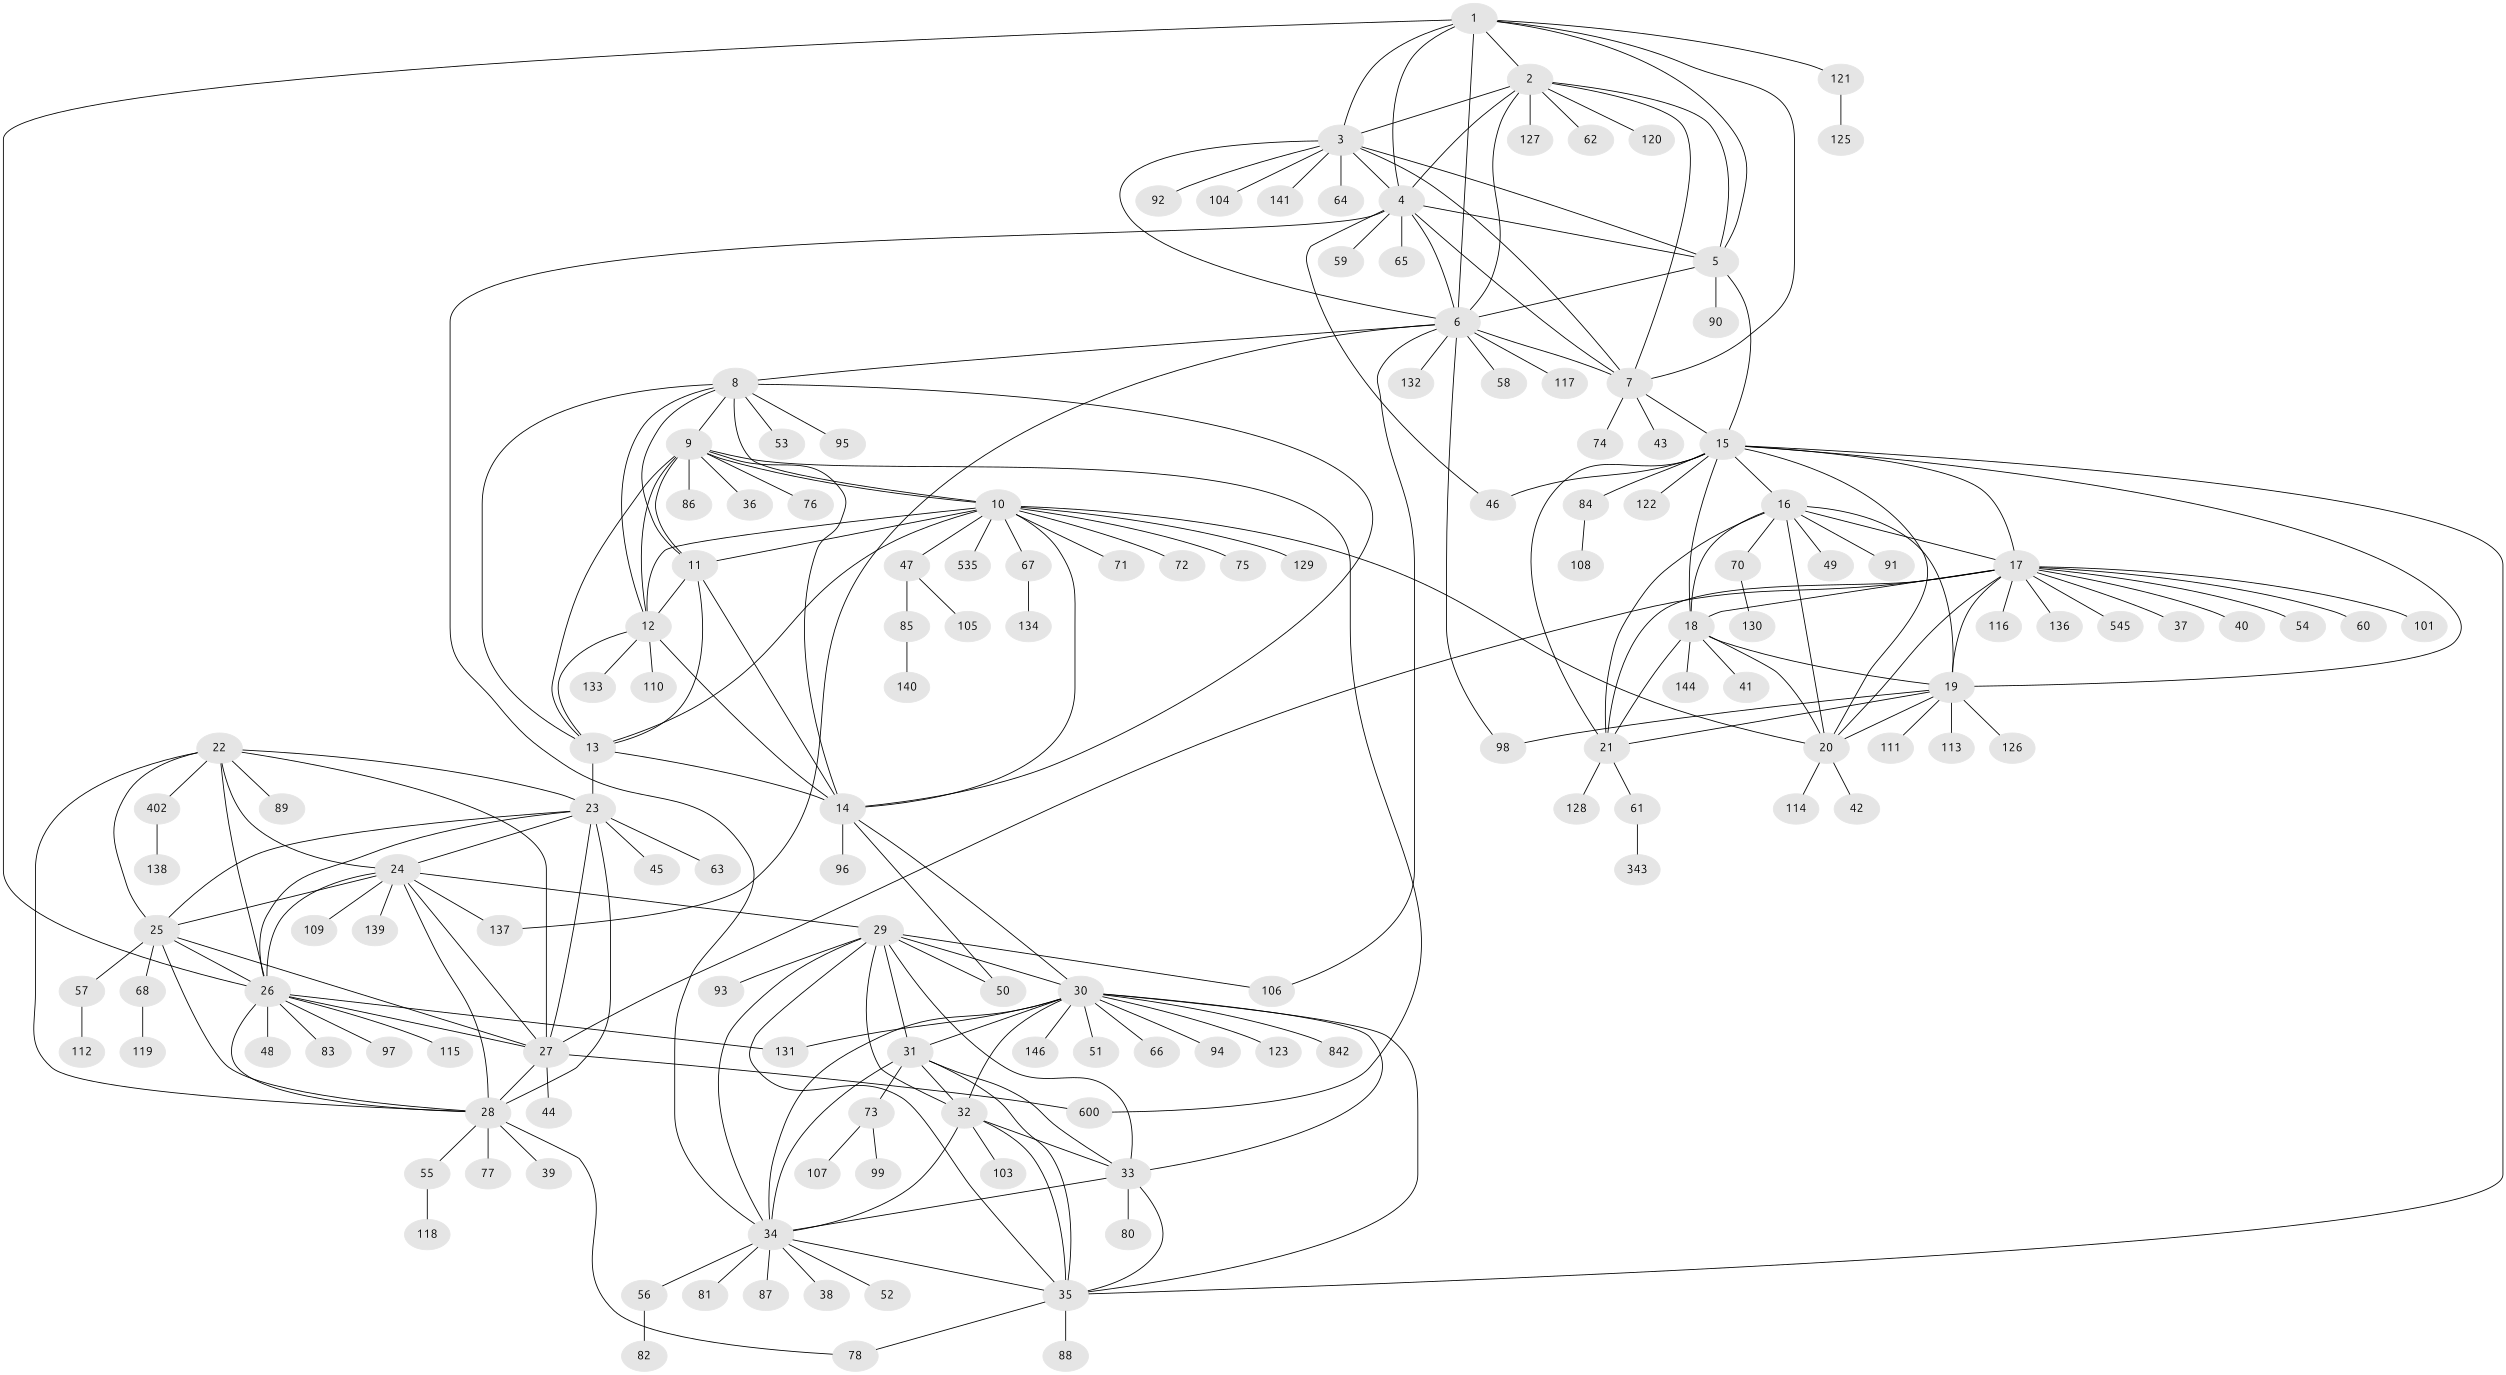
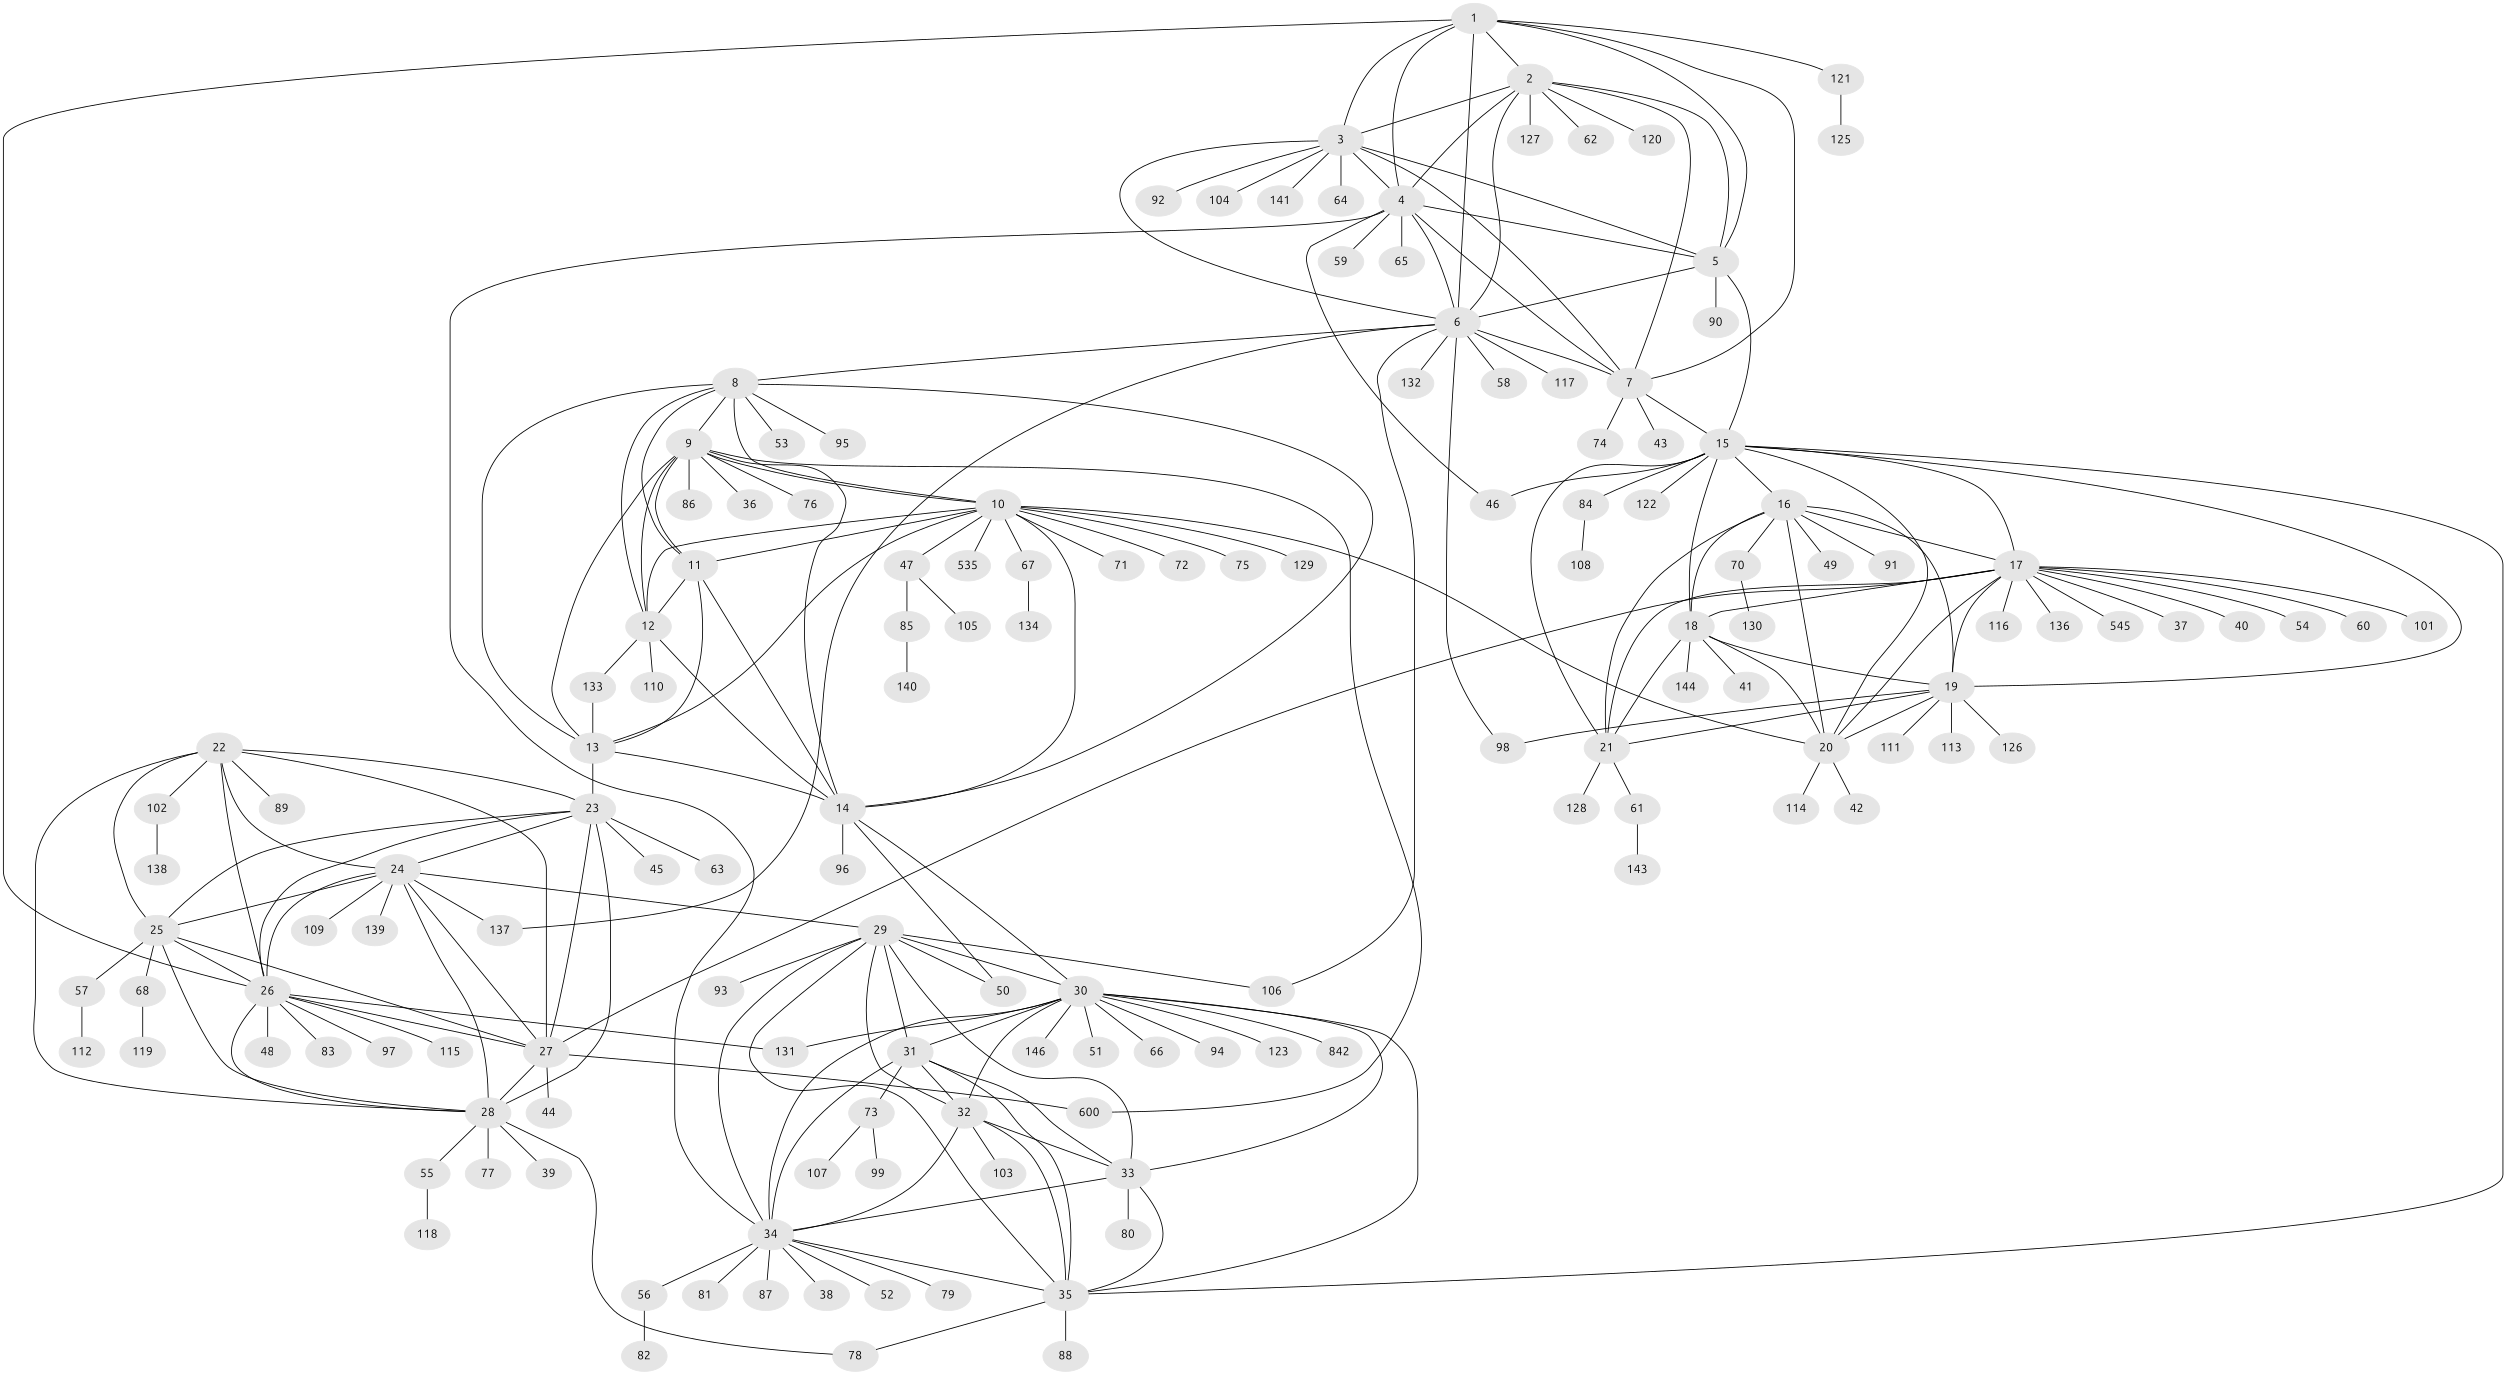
(565, 669) -> (593, 718)
(157, 809) -> (157, 809)
(1637, 870) -> (1637, 870)
none -> (948, 1295)
